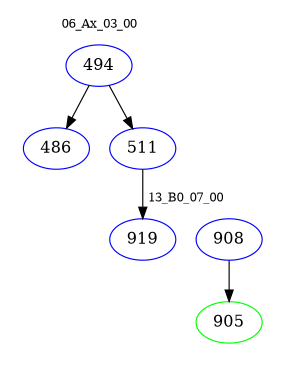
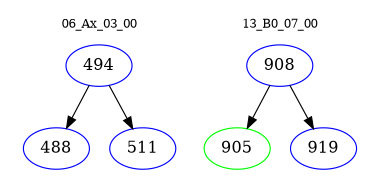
(56, 149) -> (56, 149)
(143, 195) -> (299, 102)
